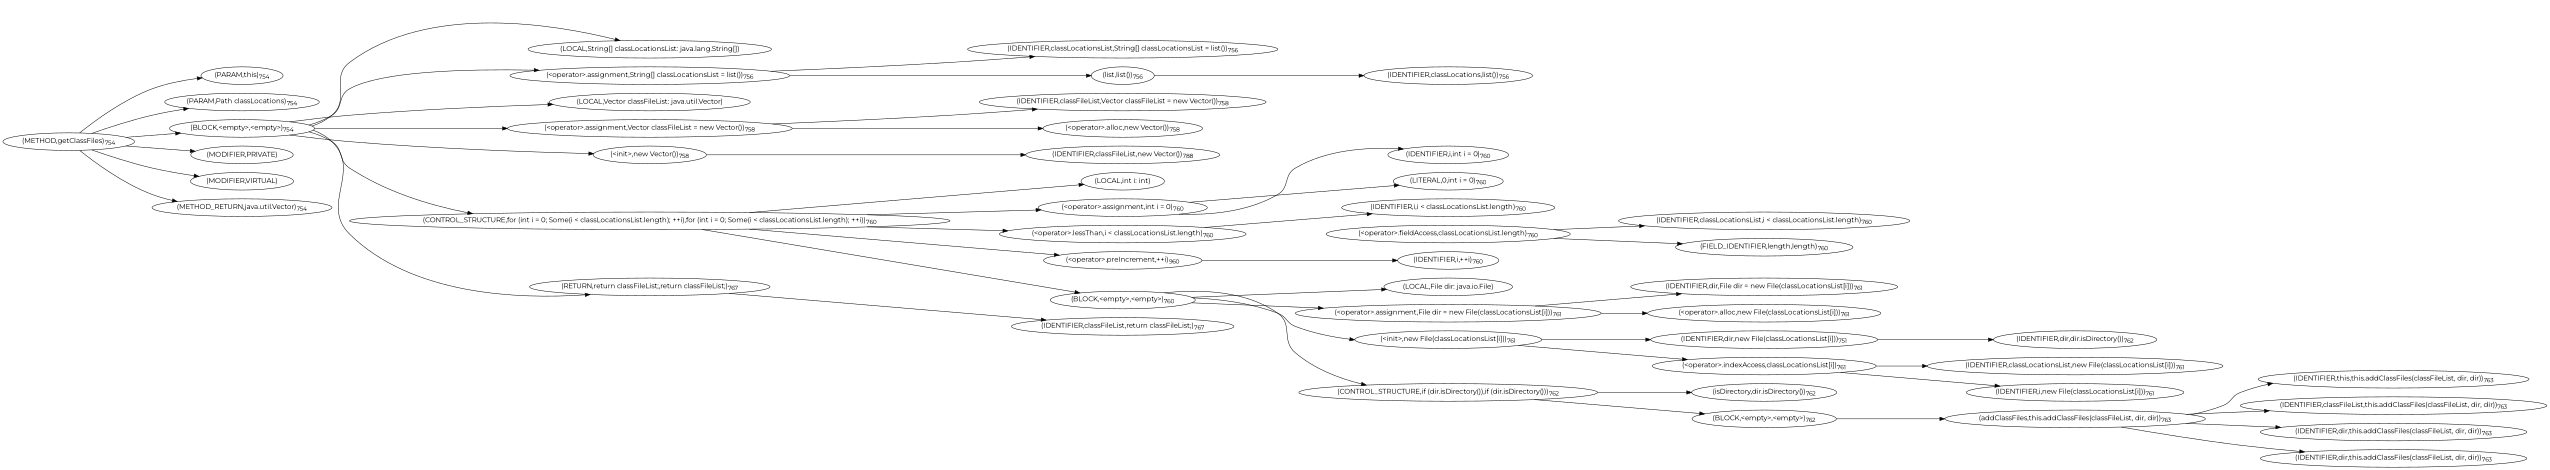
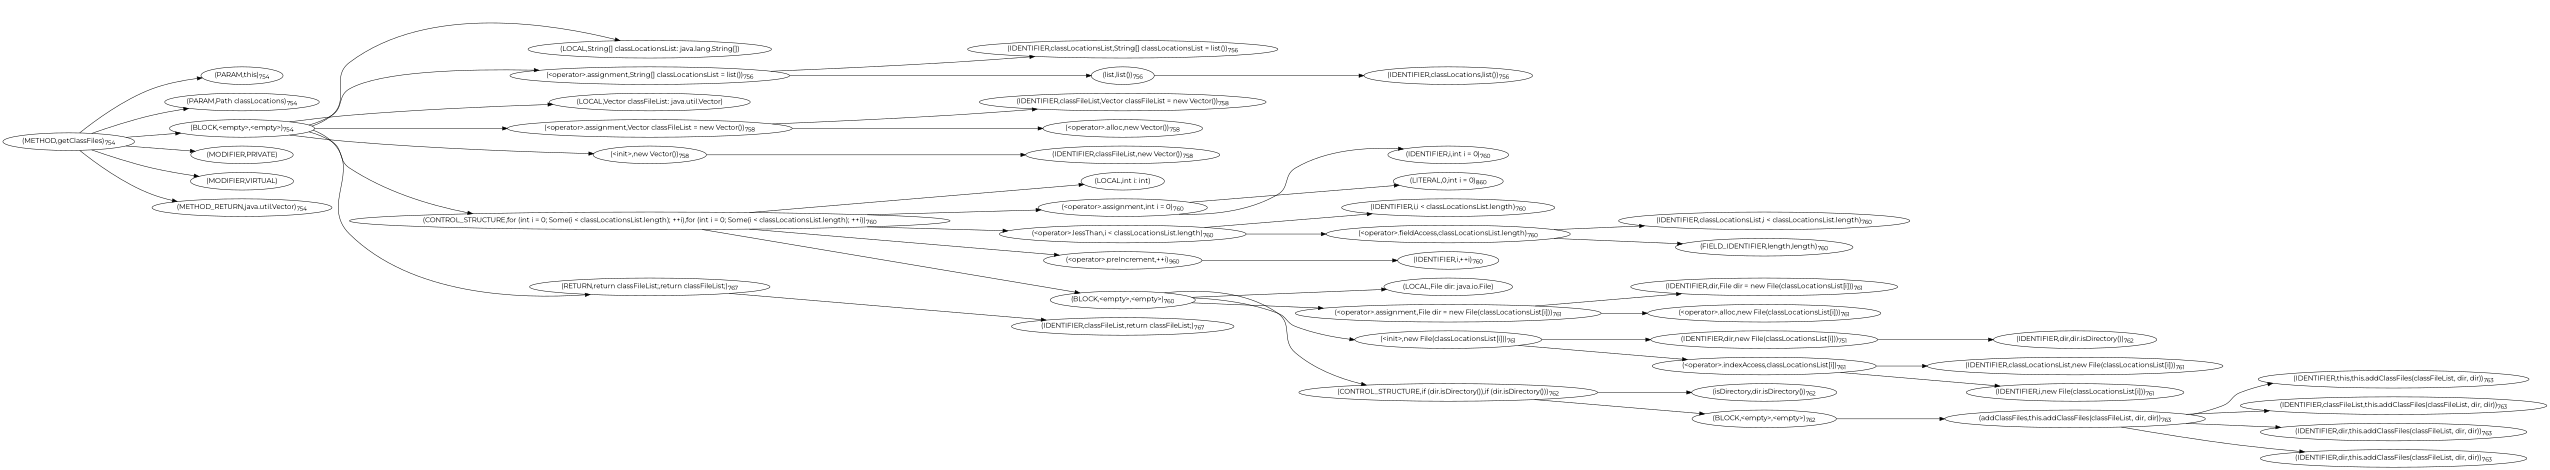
(1188, 154) -> (1188, 154)
(1481, 181) -> (1481, 181)
none -> (1284, 234)
